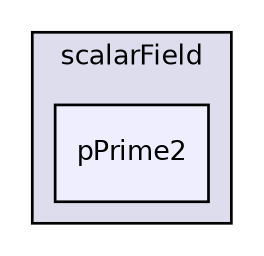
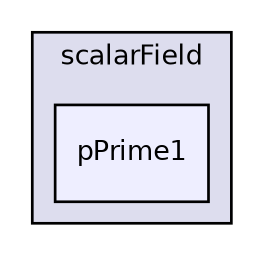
(132, 153) -> (132, 153)
